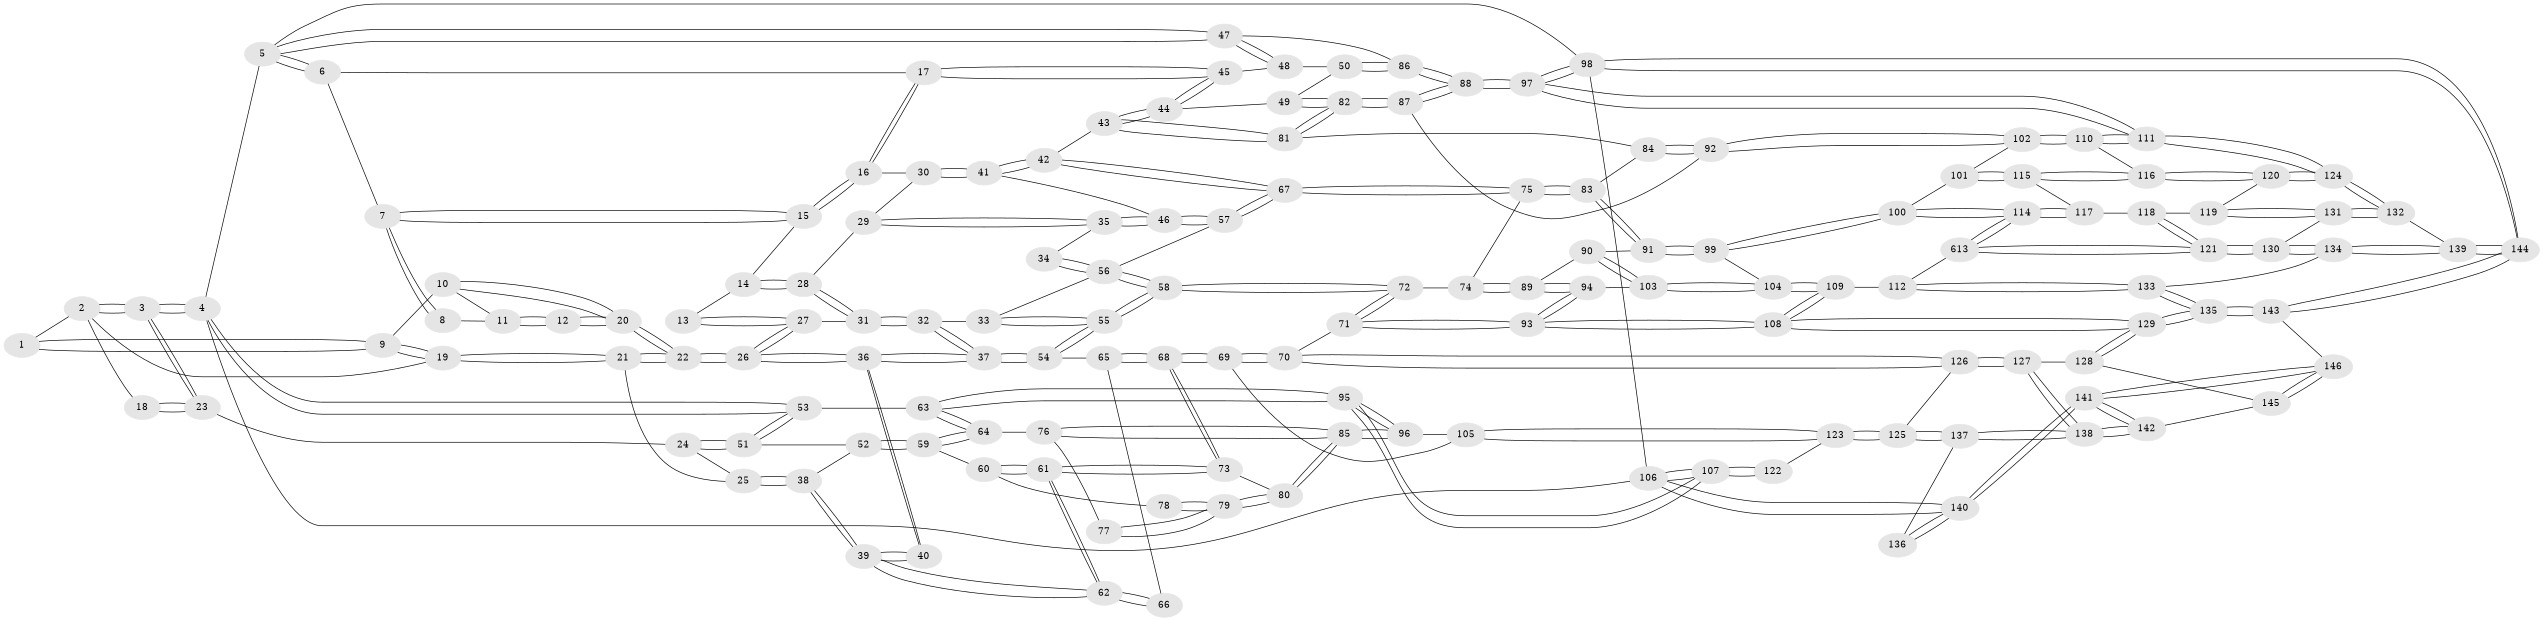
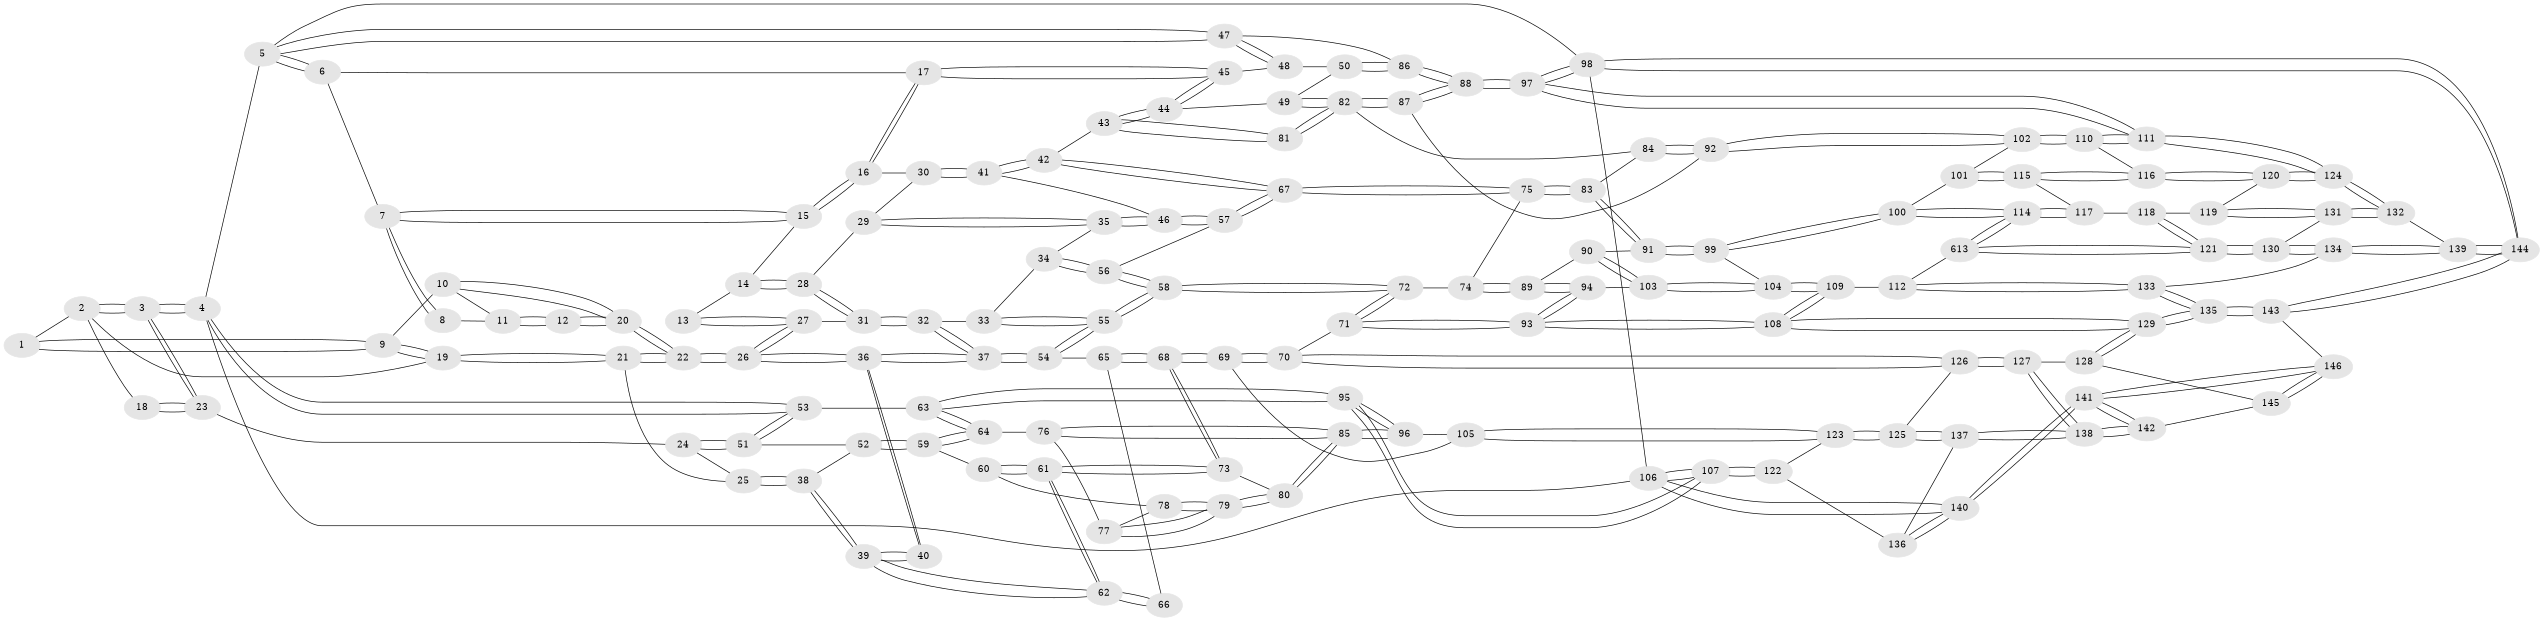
(1467, 134) -> (1488, 159)
(1044, 297) -> (1014, 290)
none -> (1835, 508)
none -> (1134, 519)
